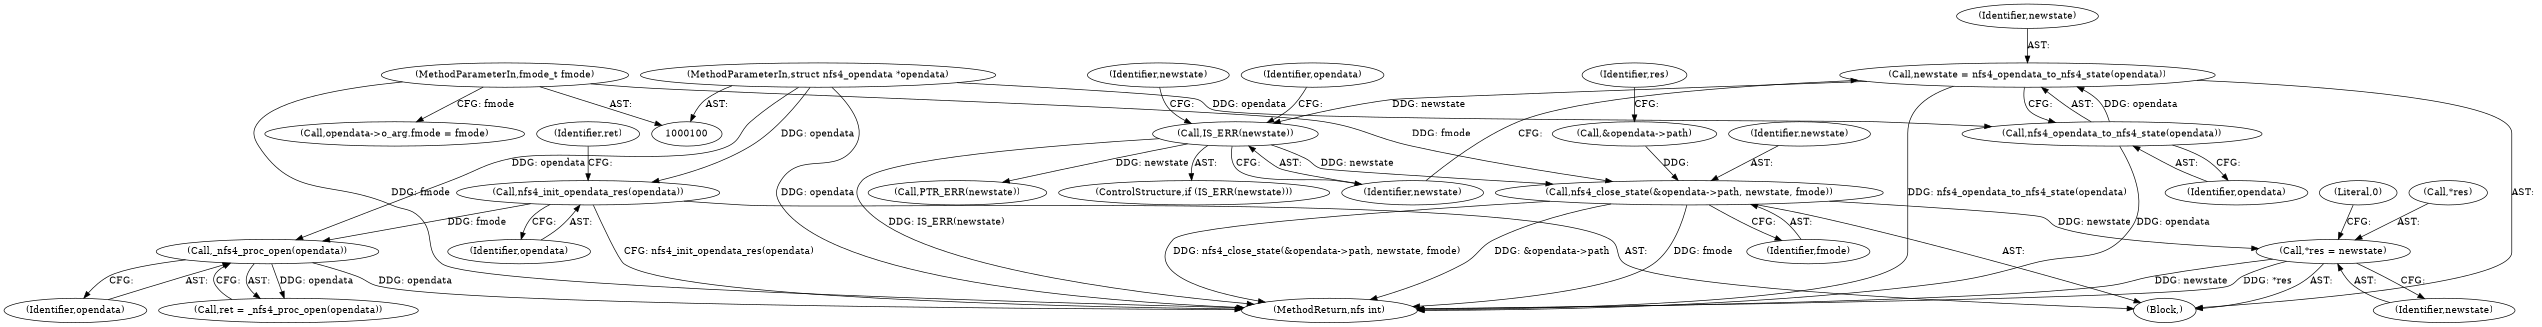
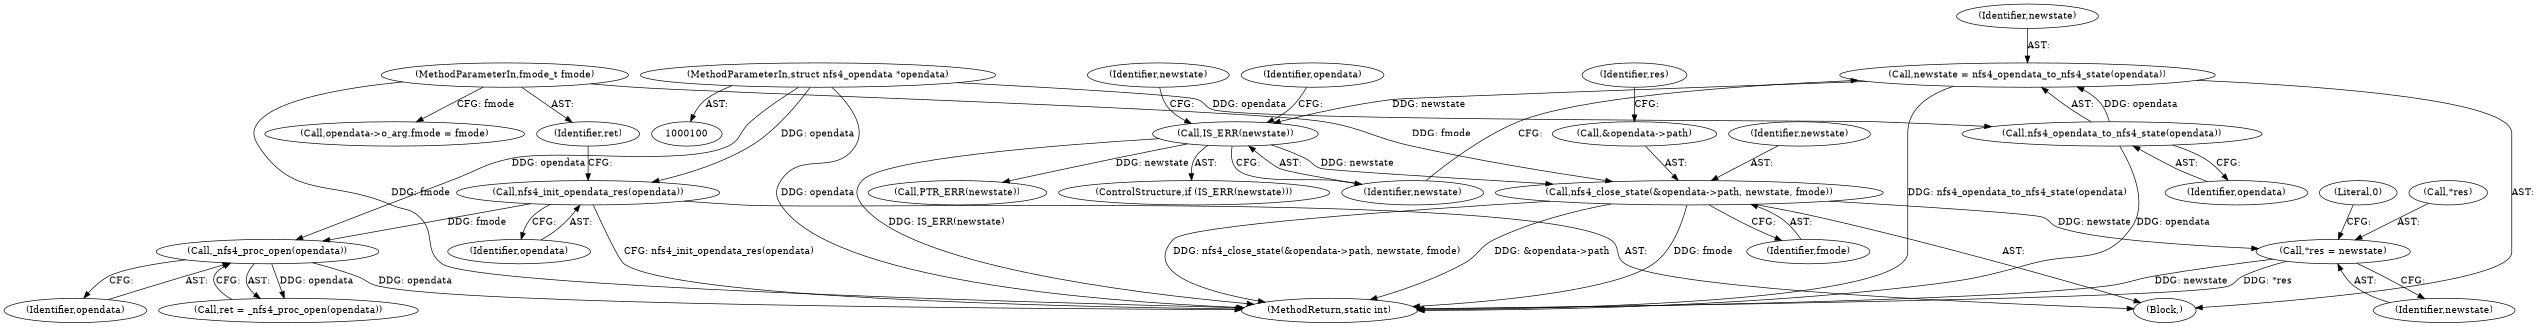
(598, 105) -> (544, 103)
(2028, 110) -> none
(1678, 163) -> (1678, 163)
(2267, 297) -> none
(1329, 310) -> (1329, 310)
